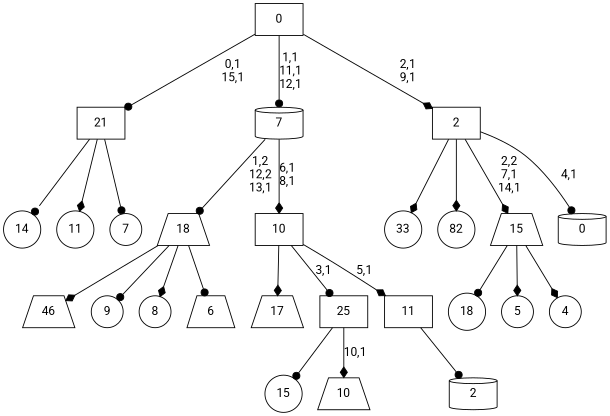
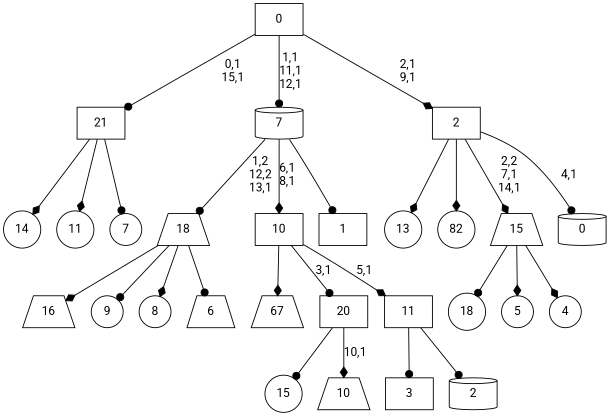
(64, 173) -> (64, 173)
none -> (343, 230)
(403, 230) -> (403, 230)
(49, 312) -> (49, 312)
(277, 312) -> (277, 312)
(344, 312) -> (344, 312)
none -> (409, 394)
